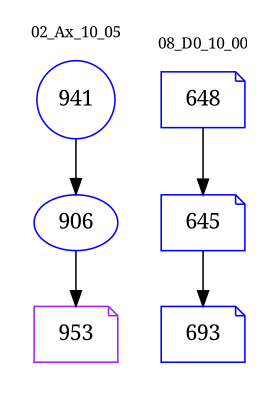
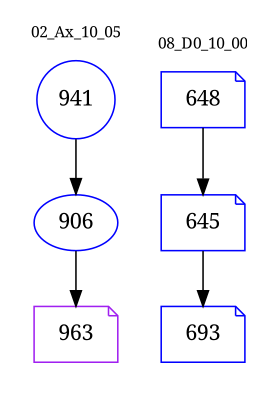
(76, 334) -> (76, 334)
